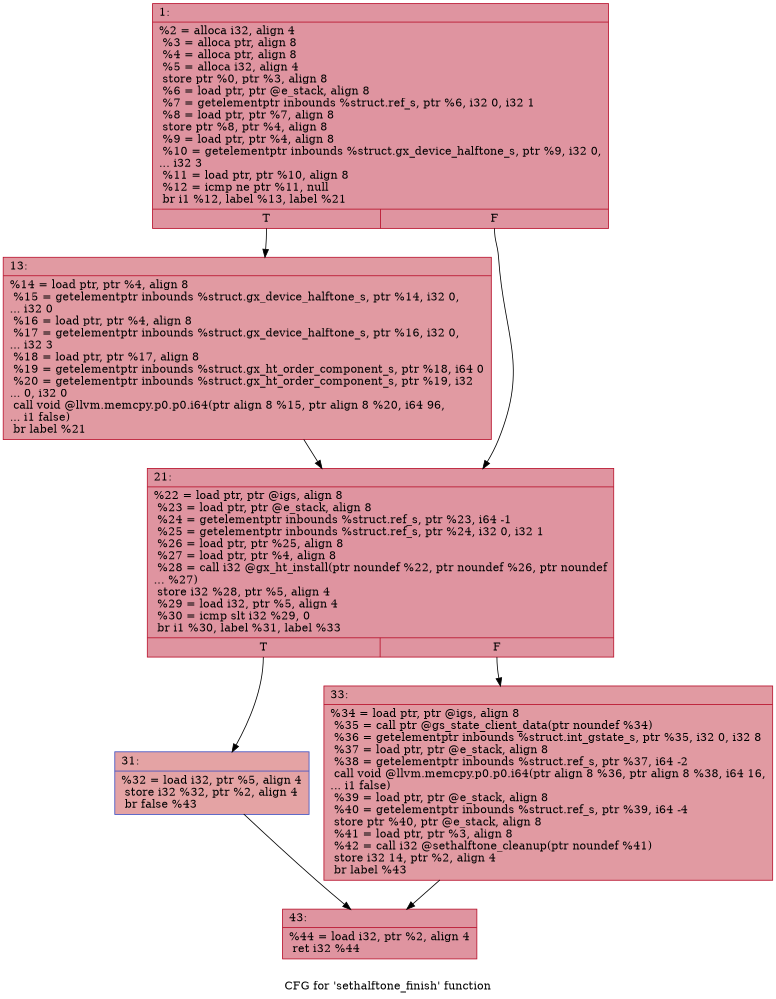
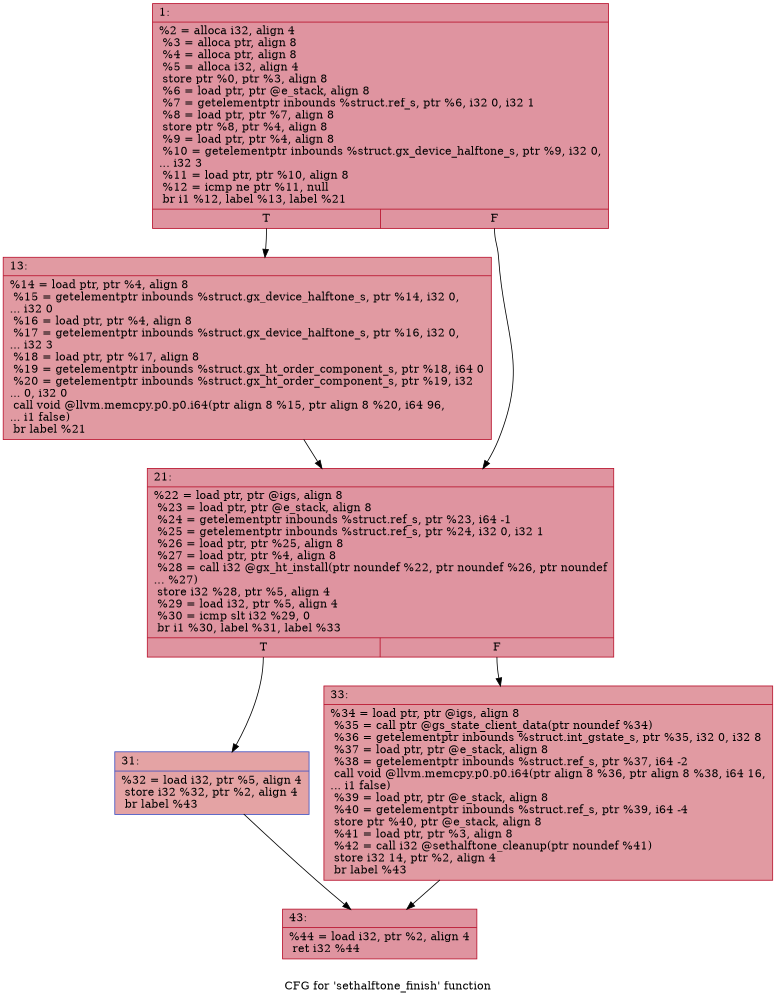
(159, 804) -> (160, 804)
